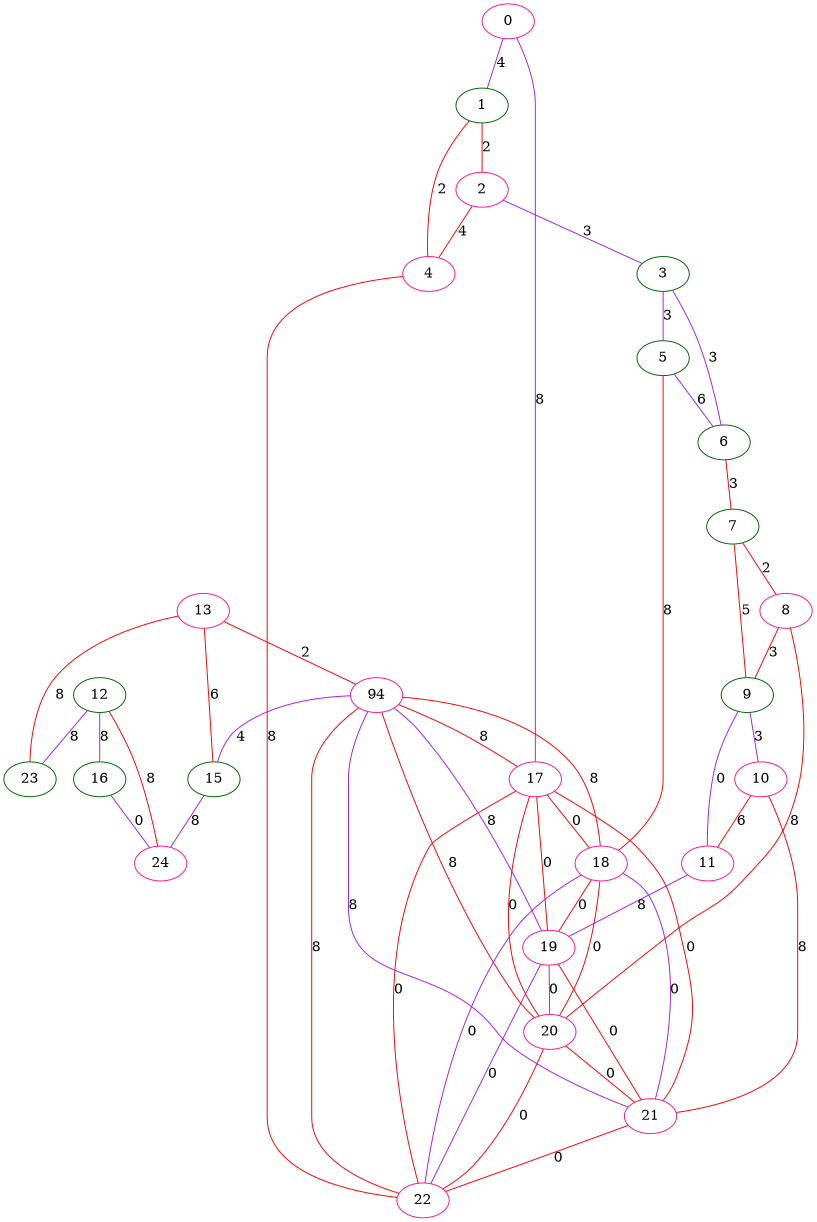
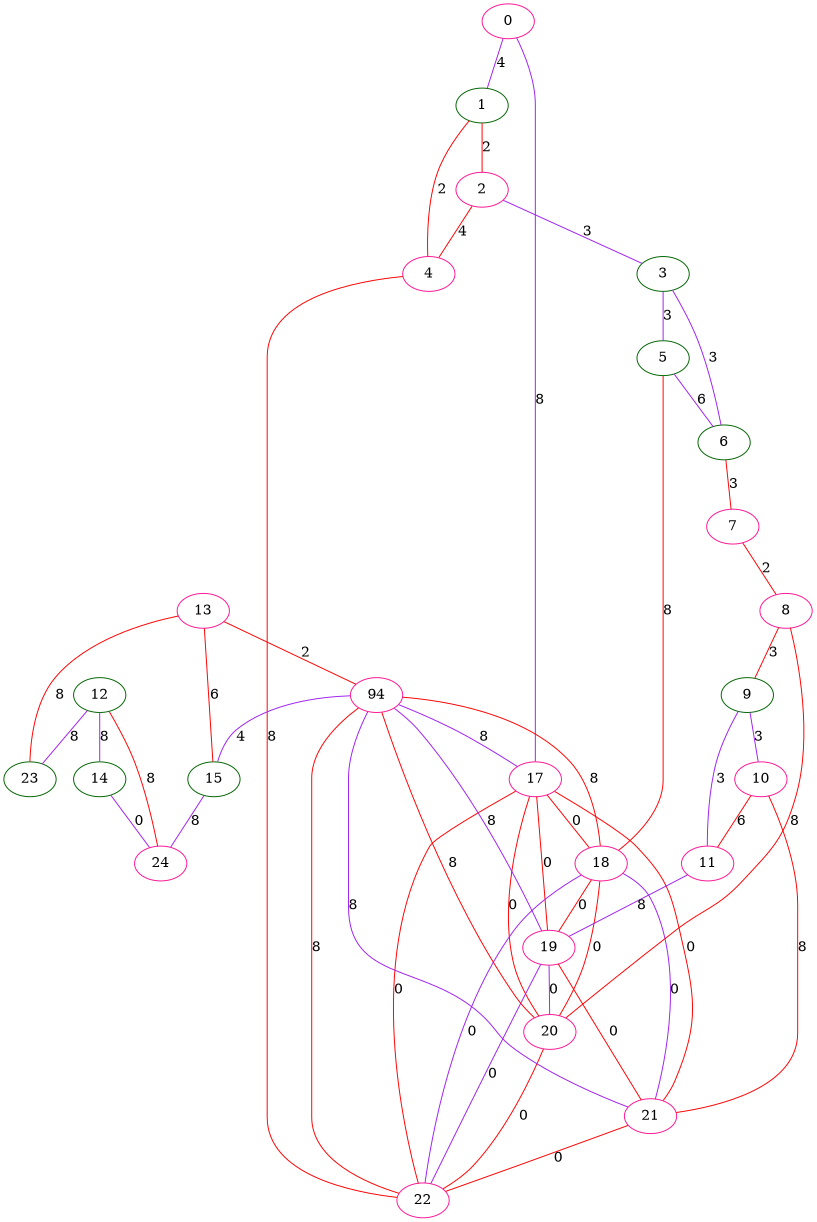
(733, 527) -> (733, 527)
(740, 611) -> none
(460, 732) -> (460, 732)
(100, 779) -> (100, 779)
(721, 779) -> (721, 779)
(600, 1074) -> none
